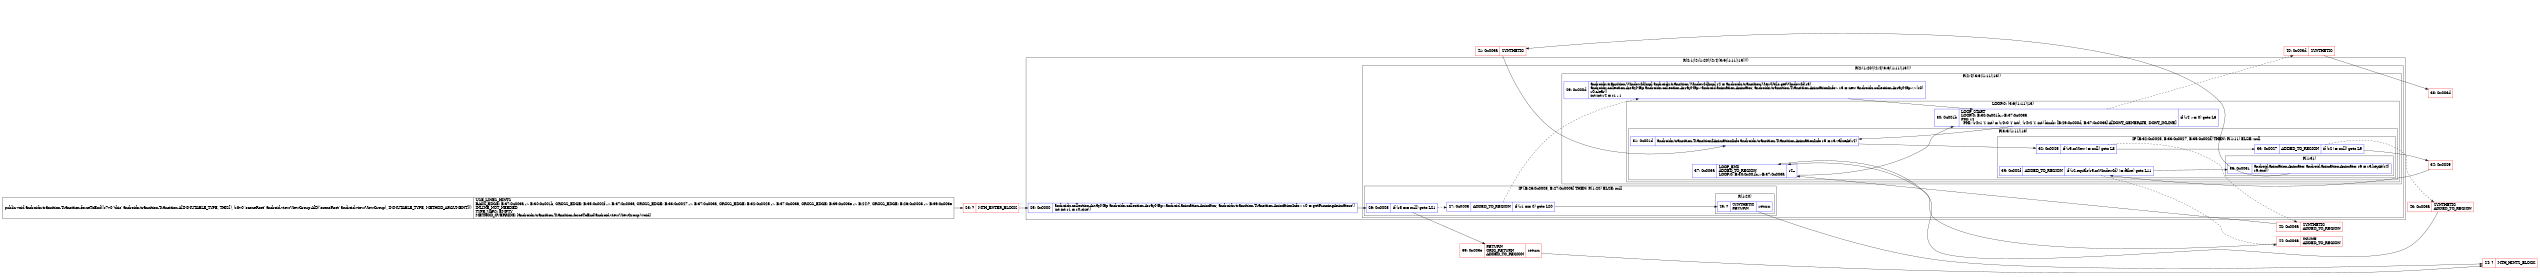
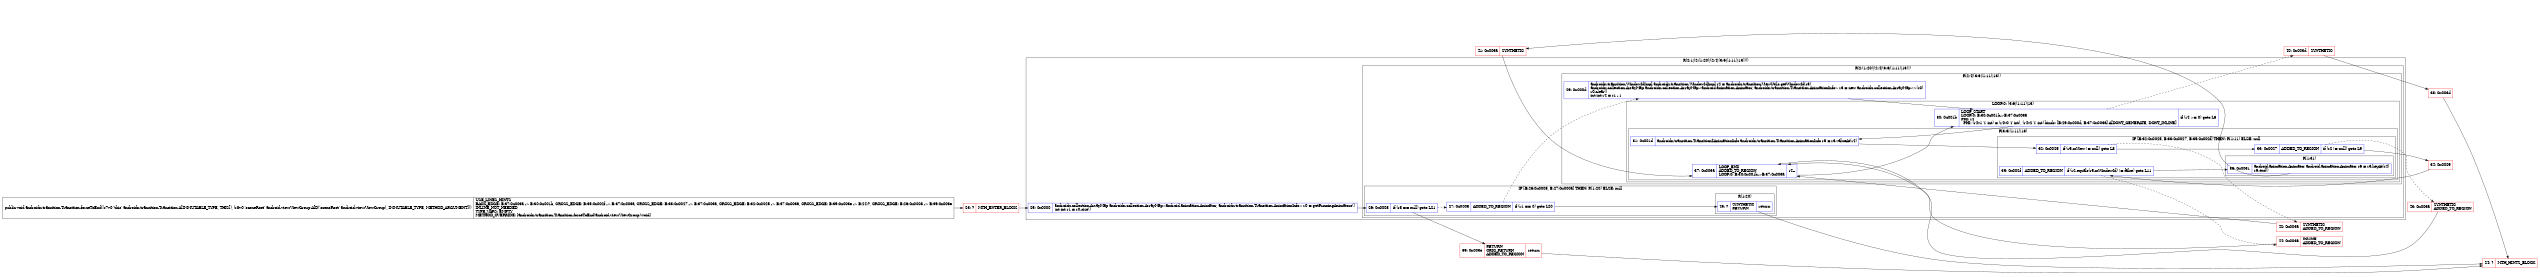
(1591, 147) -> (1571, 153)
none -> (2480, 175)
